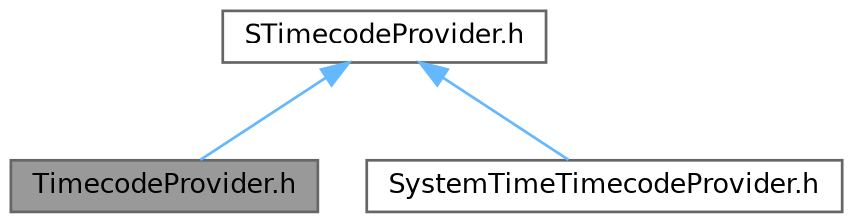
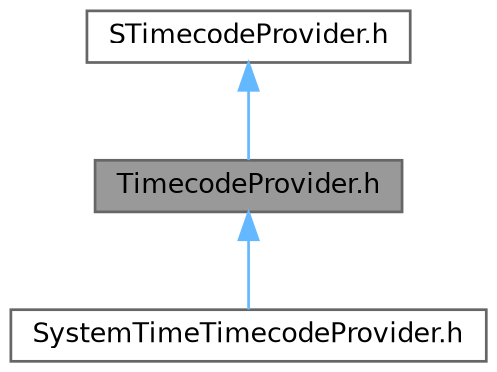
(506, 119) -> (249, 275)
